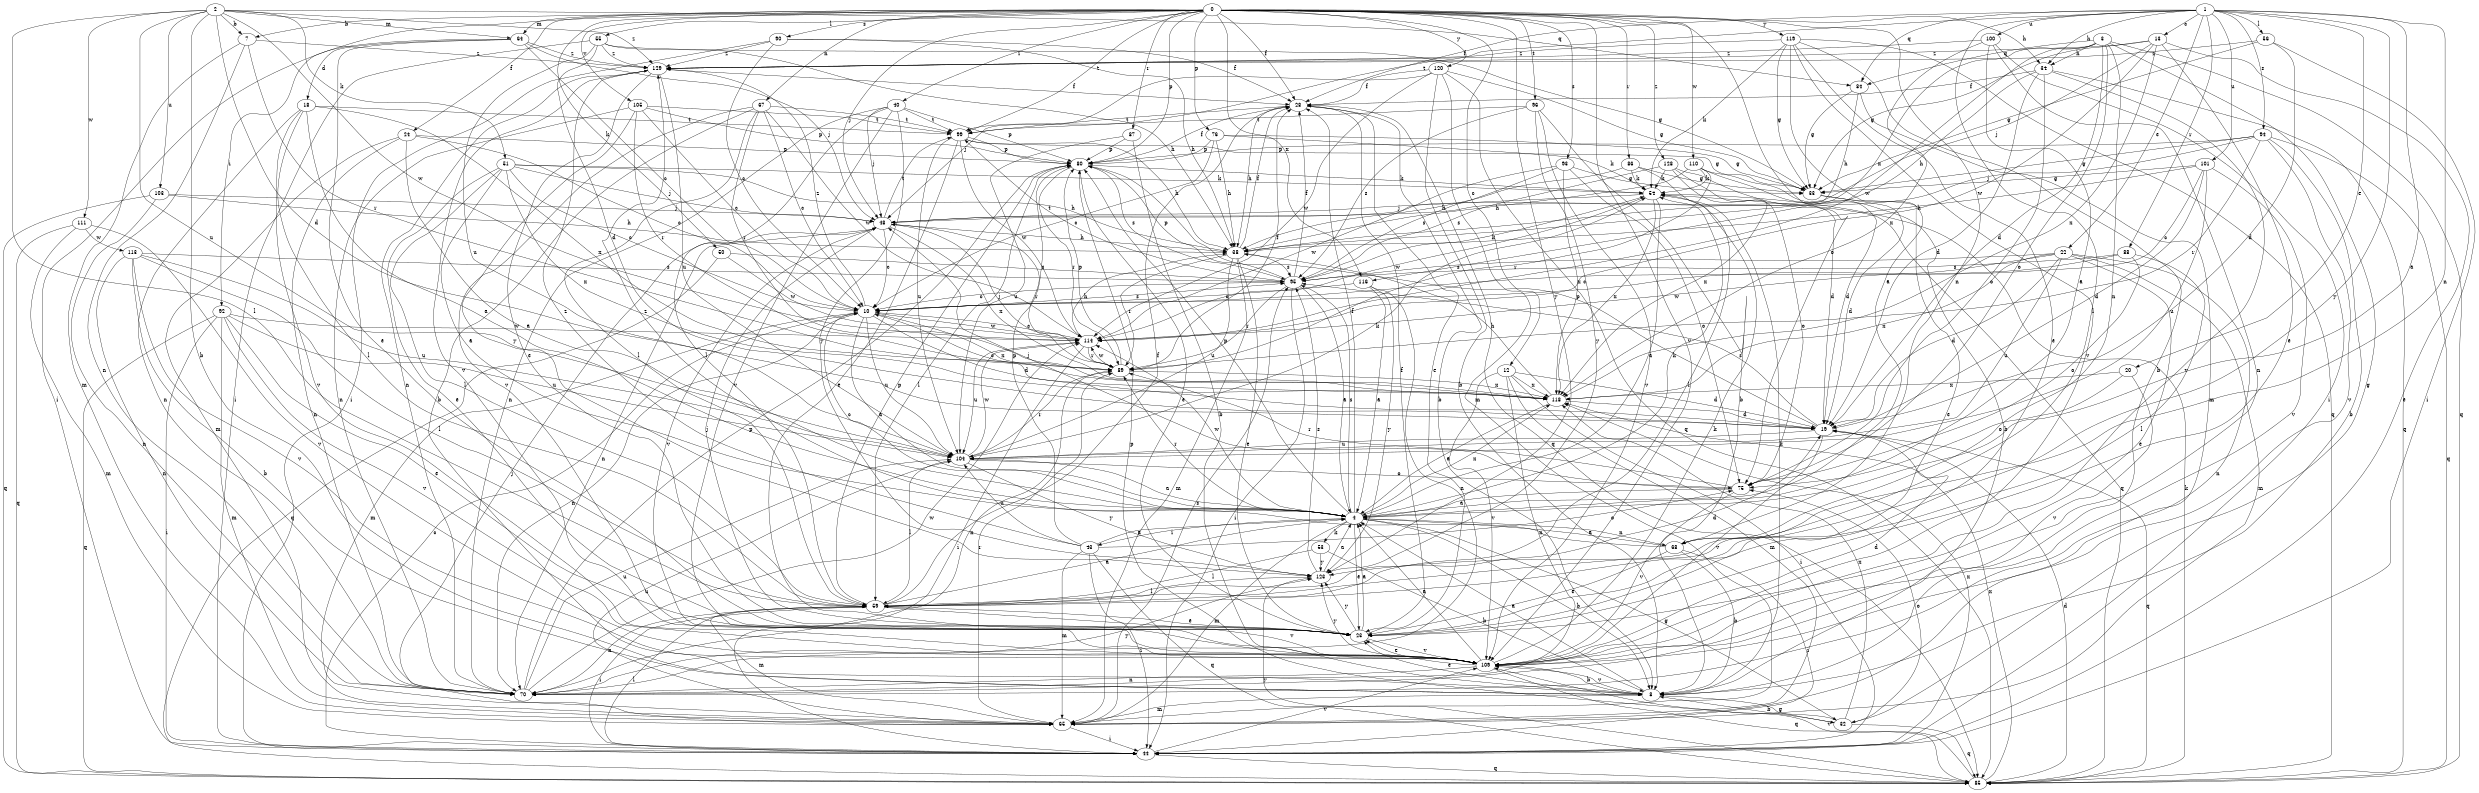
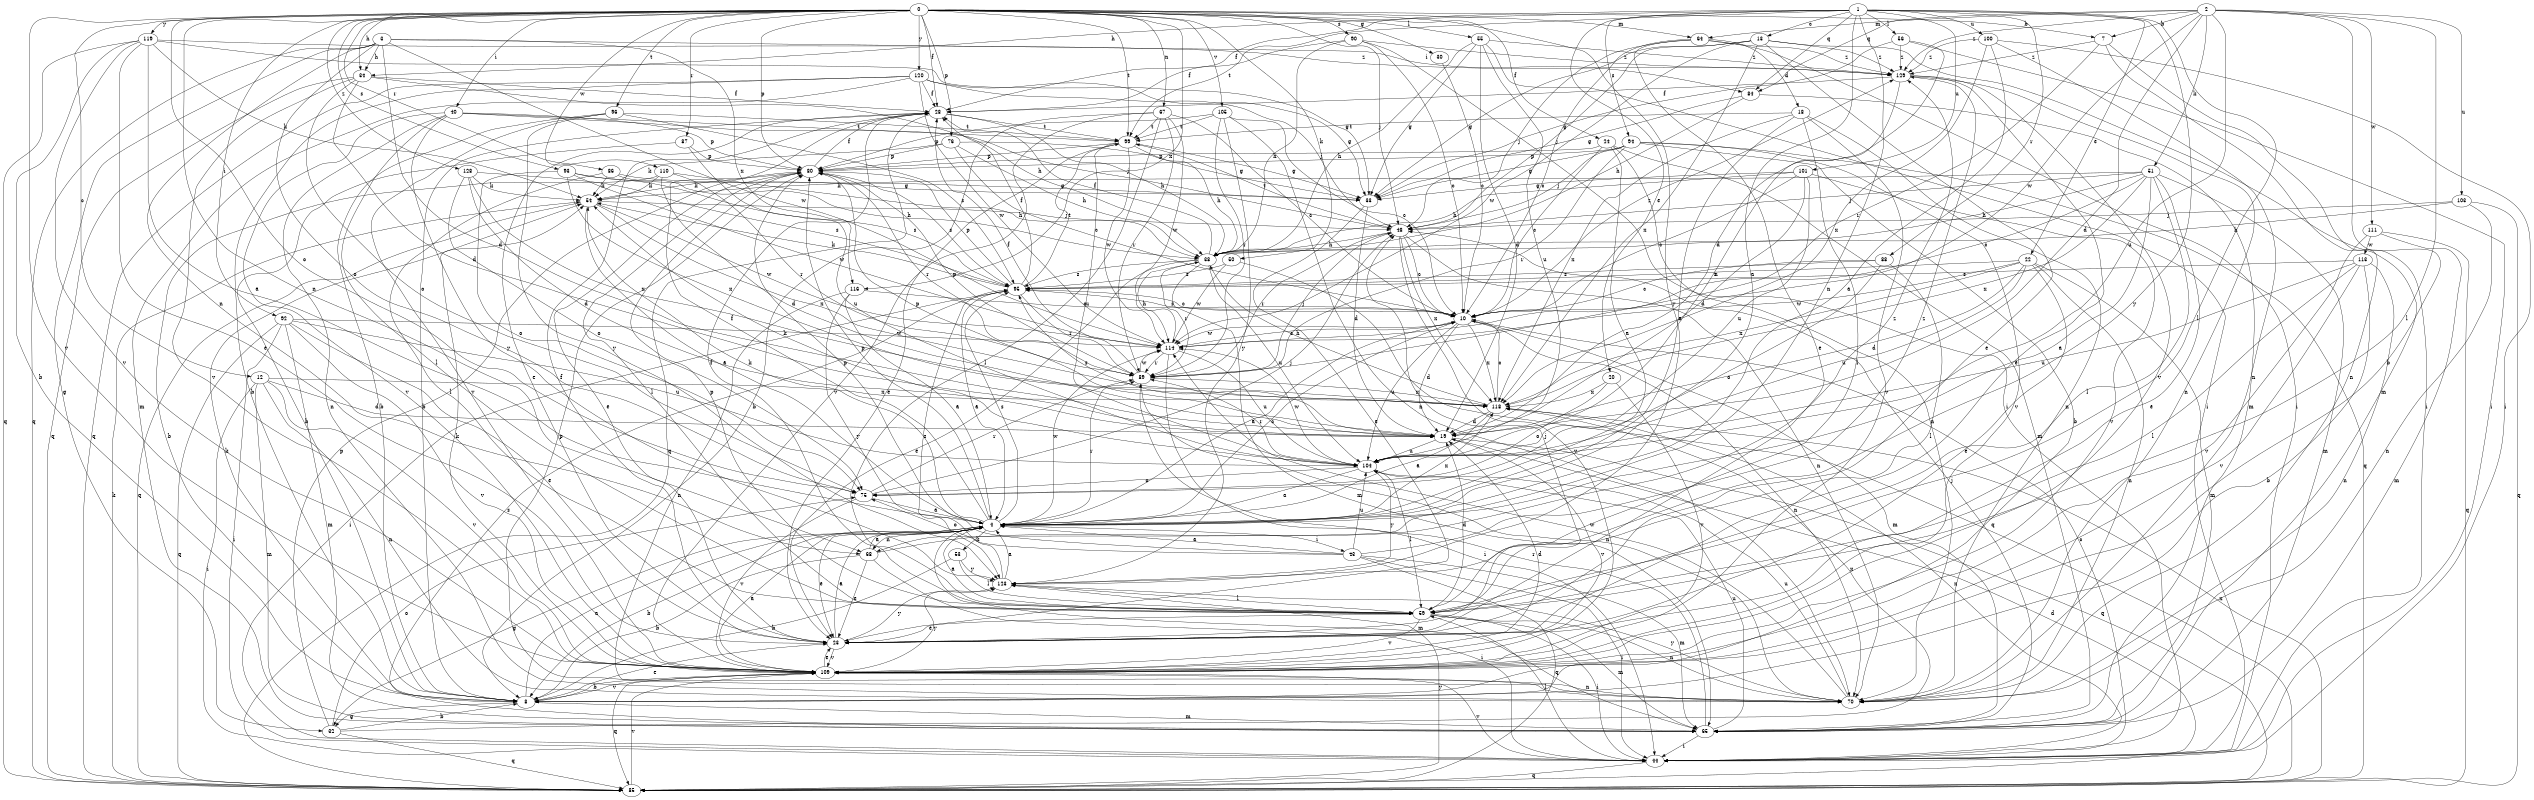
(2006, 54) -> (1427, 58)
none -> (1440, 58)
(2404, 400) -> (2427, 407)
none -> (2249, 624)
